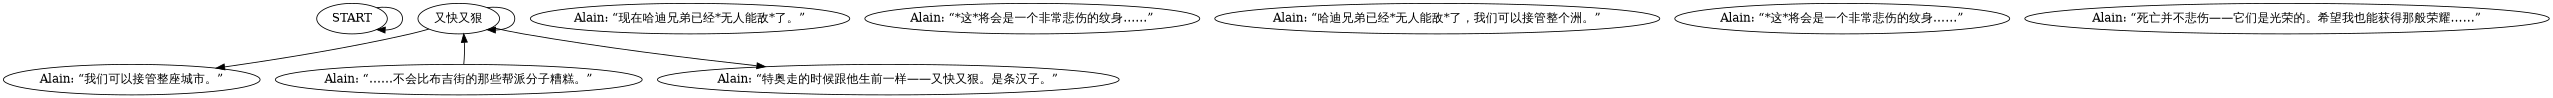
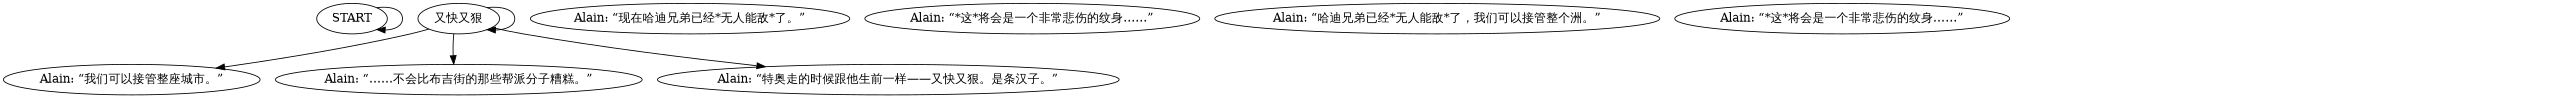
(2287, 19) -> none
(464, 53) -> (453, 45)
